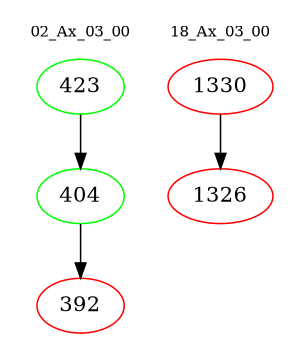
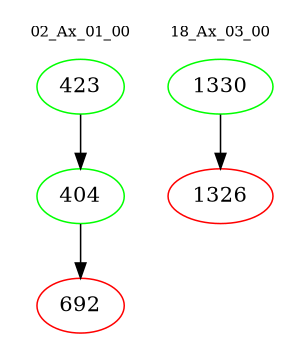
(81, 33) -> (81, 33)
(221, 87) -> (221, 87)
(81, 306) -> (81, 306)
